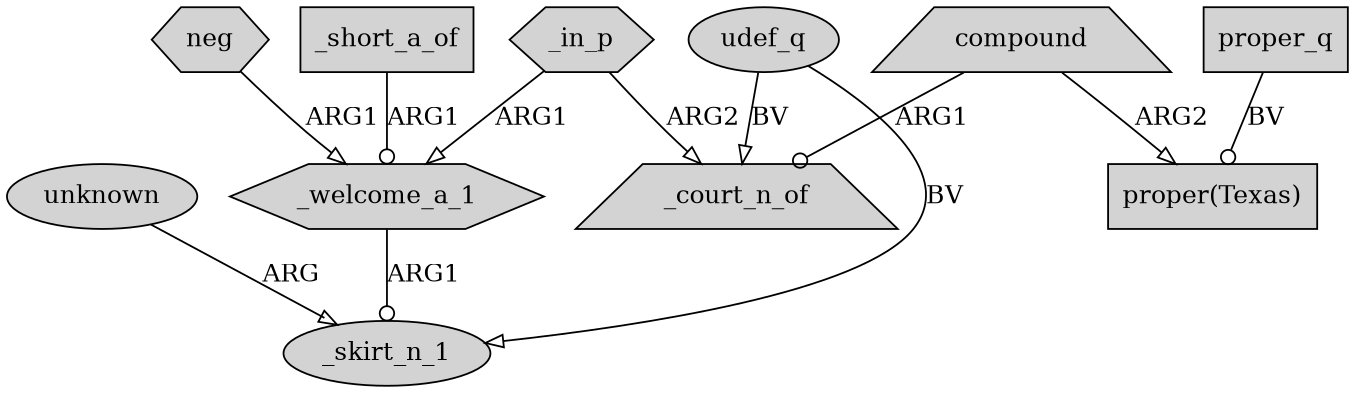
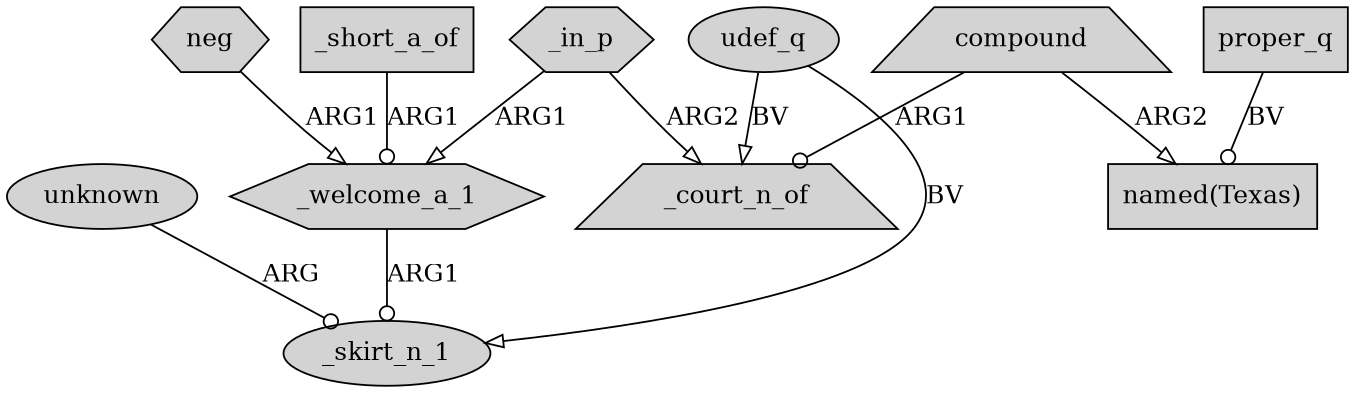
(1213, 197) -> (1213, 197)
(238, 271) -> (238, 271)
